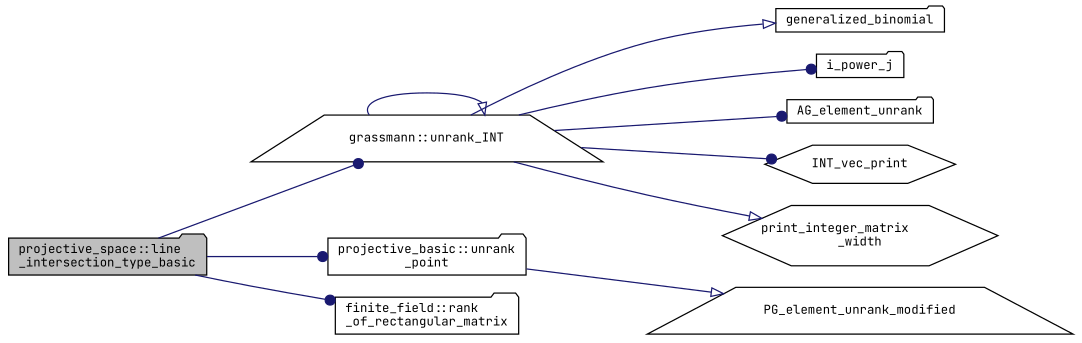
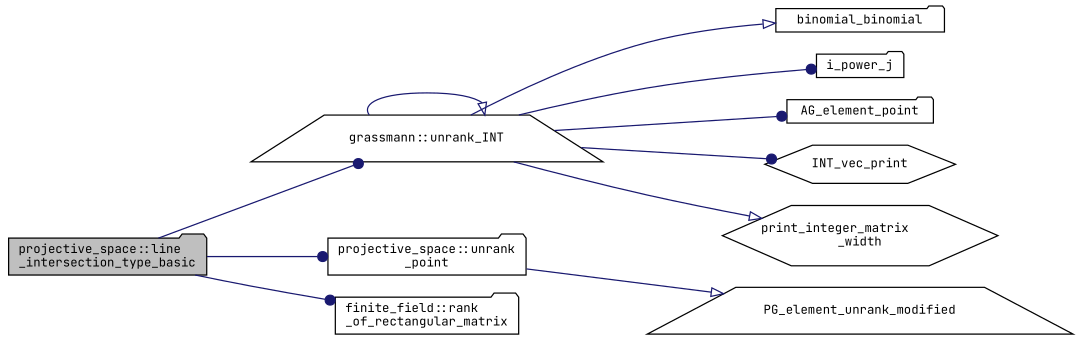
(860, 20) -> (860, 20)
(860, 111) -> (860, 111)
(427, 257) -> (427, 257)
